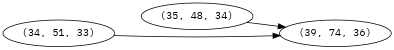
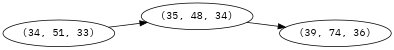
(193, 37) -> (124, 25)
